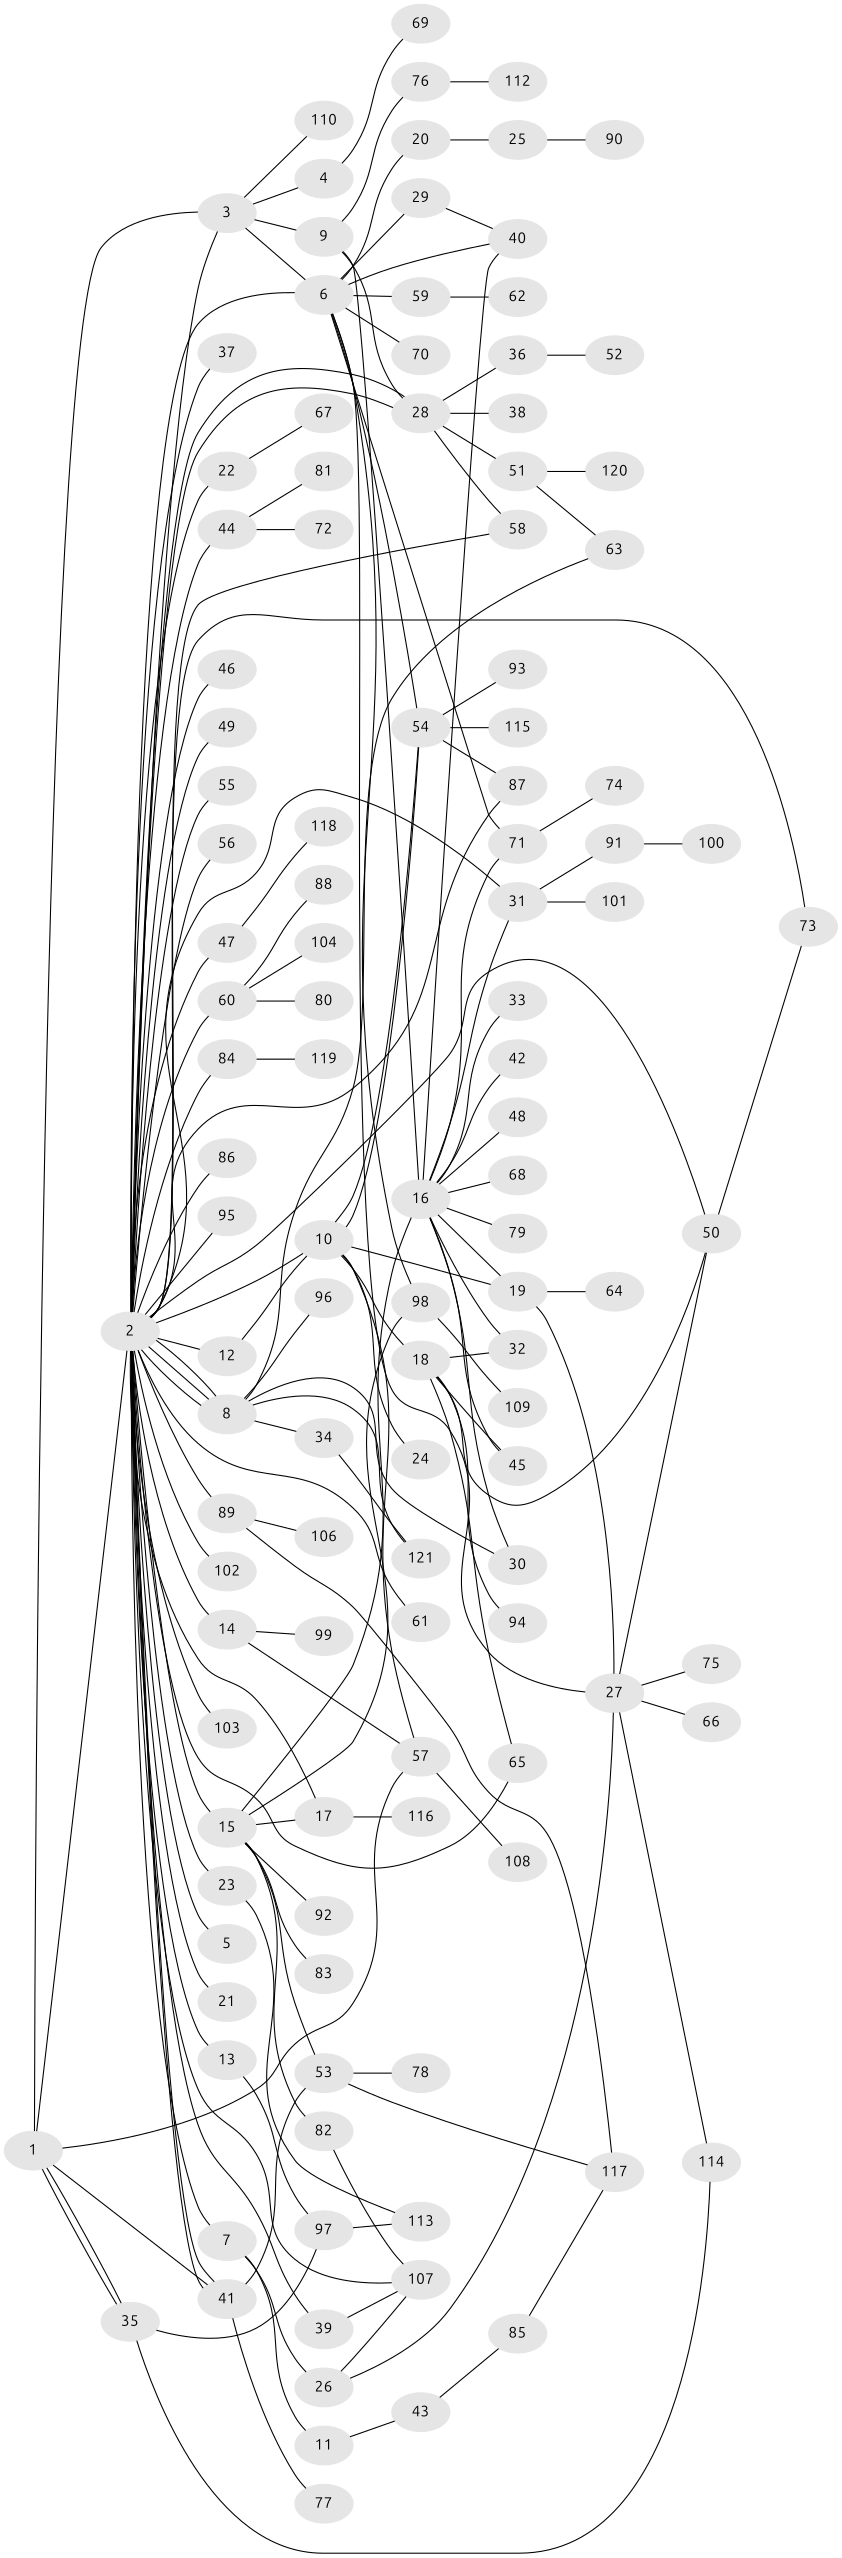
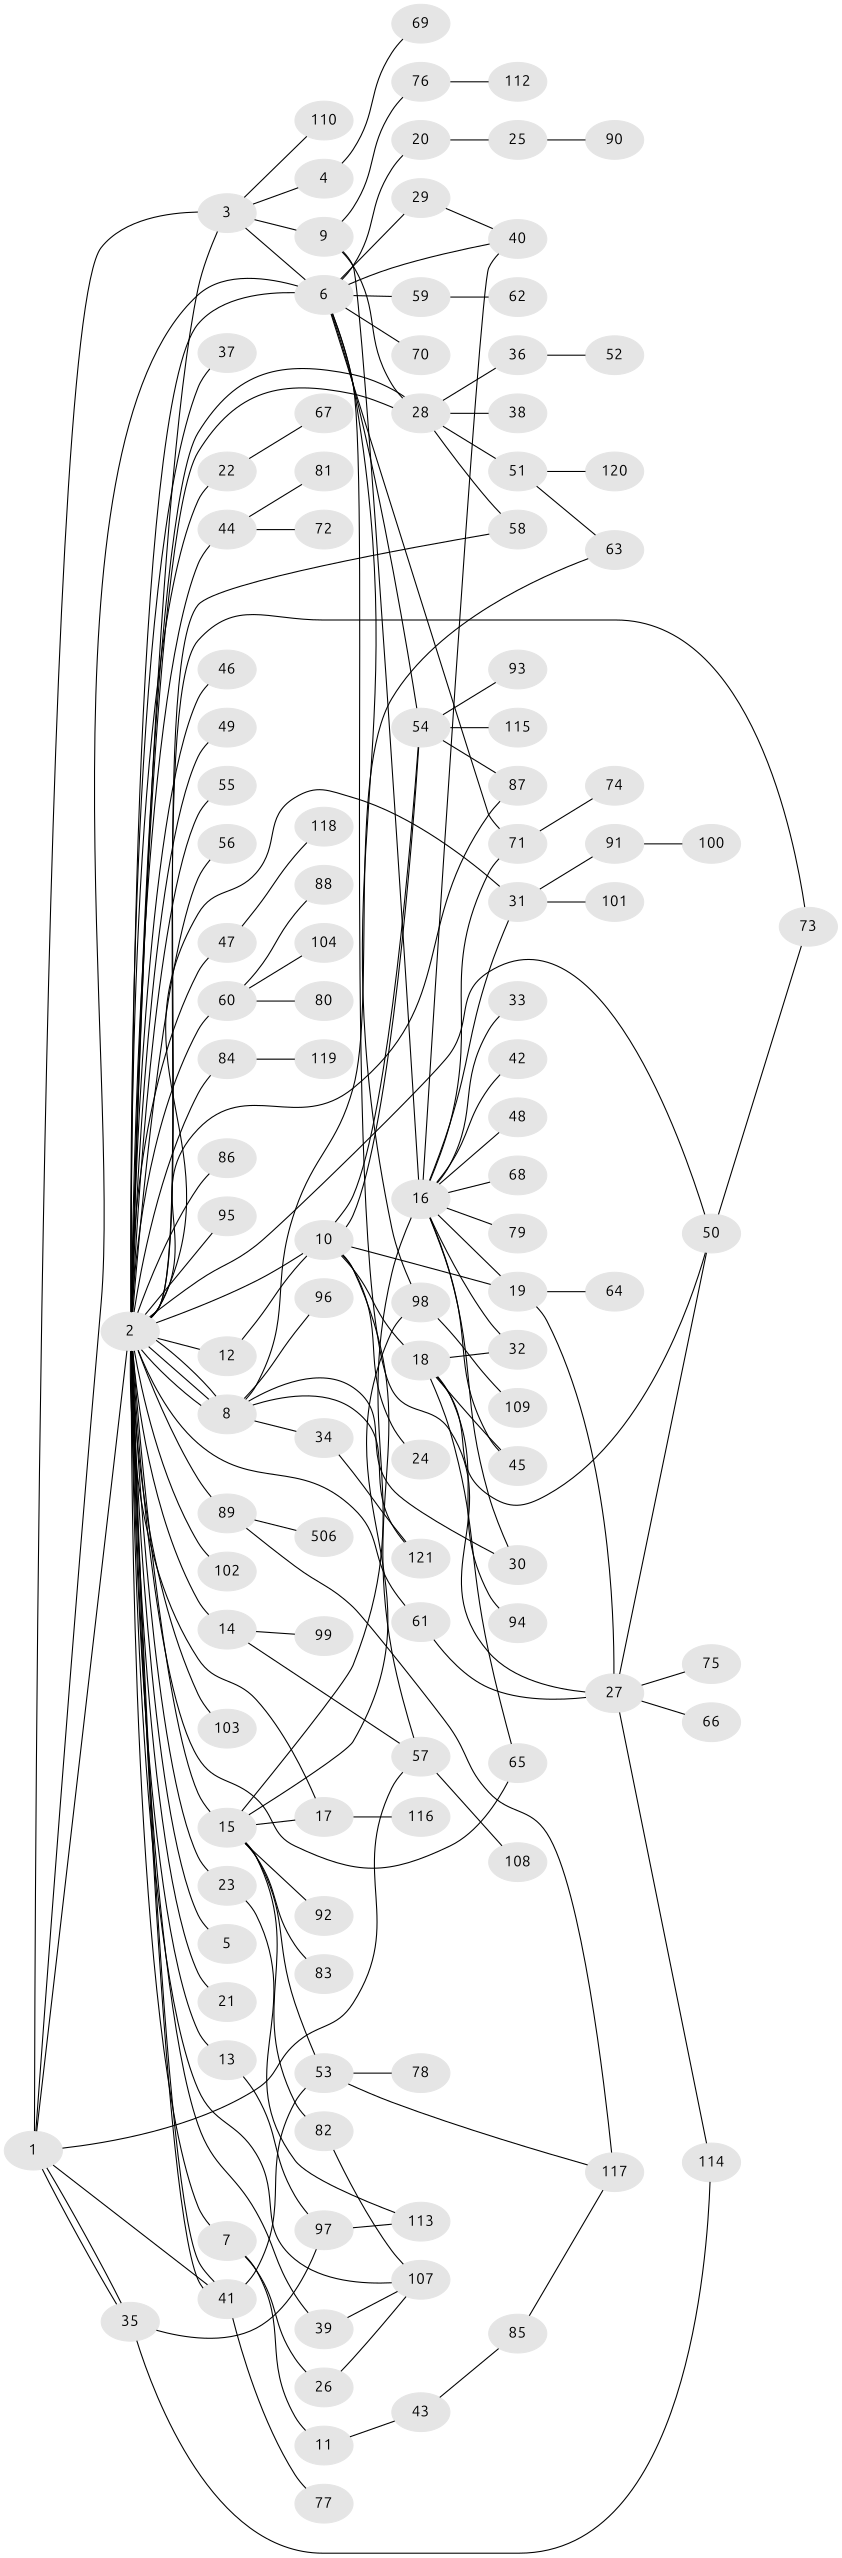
none -> (103, 1152)
(324, 1537) -> (324, 1537)
(556, 2082) -> (509, 1694)
